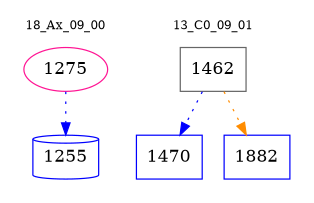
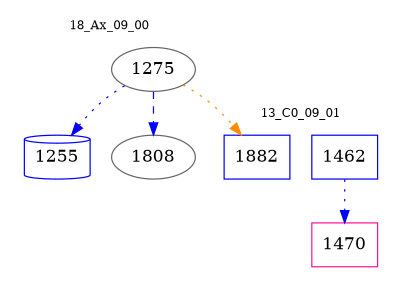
(66, 69) -> (153, 69)
(213, 69) -> (345, 157)
(232, 108) -> (197, 93)
none -> (153, 157)
(169, 157) -> (345, 245)
